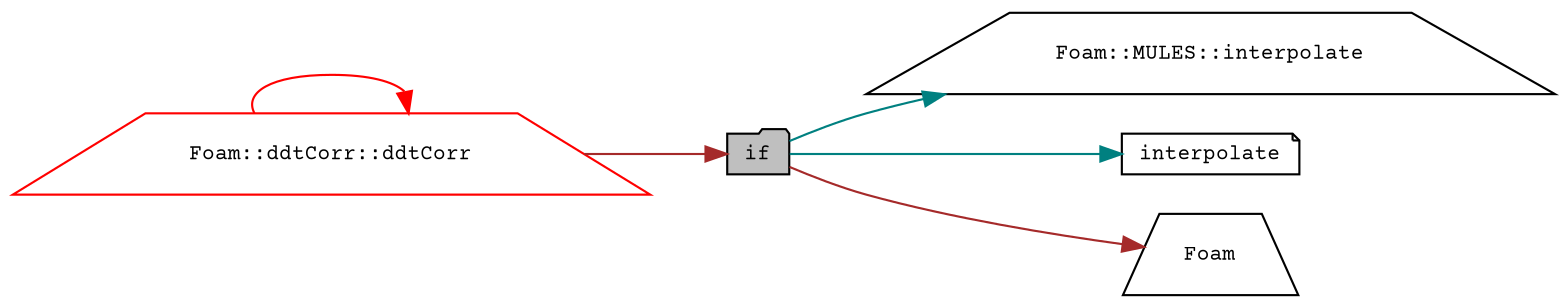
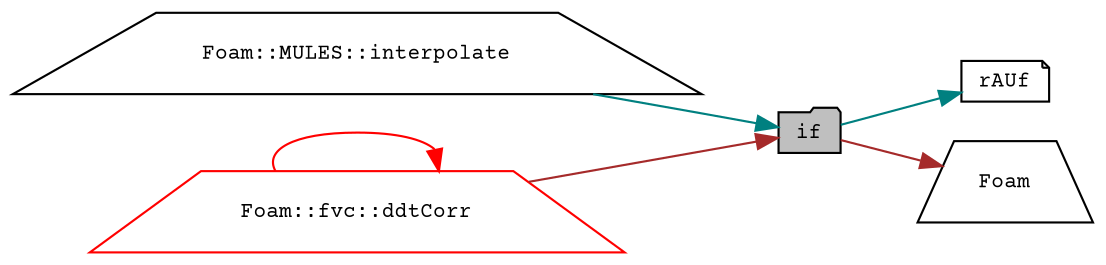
(855, 117) -> (675, 109)
(332, 154) -> (357, 212)
(1211, 154) -> (1005, 81)
